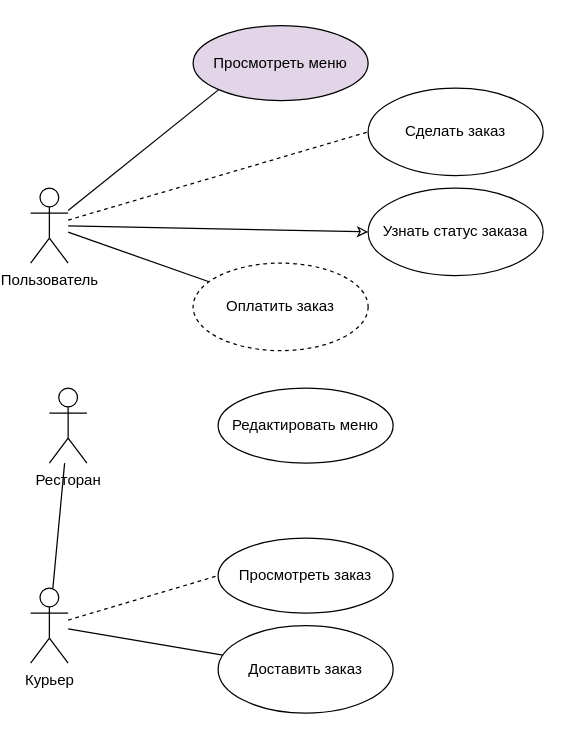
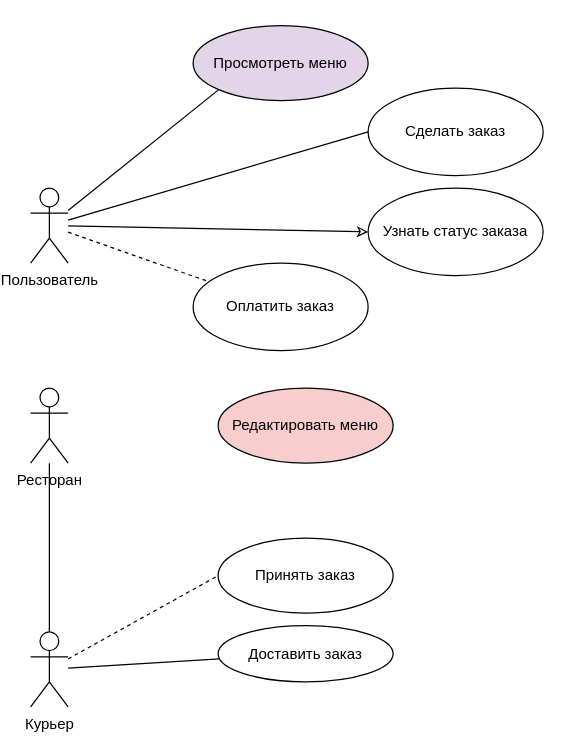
(217, 176) -> (217, 176)
(139, 257) -> (139, 257)
(281, 307) -> (281, 307)
(68, 426) -> (49, 426)
(306, 426) -> (306, 426)
(306, 576) -> (306, 576)
(49, 626) -> (49, 669)
(306, 669) -> (306, 654)
